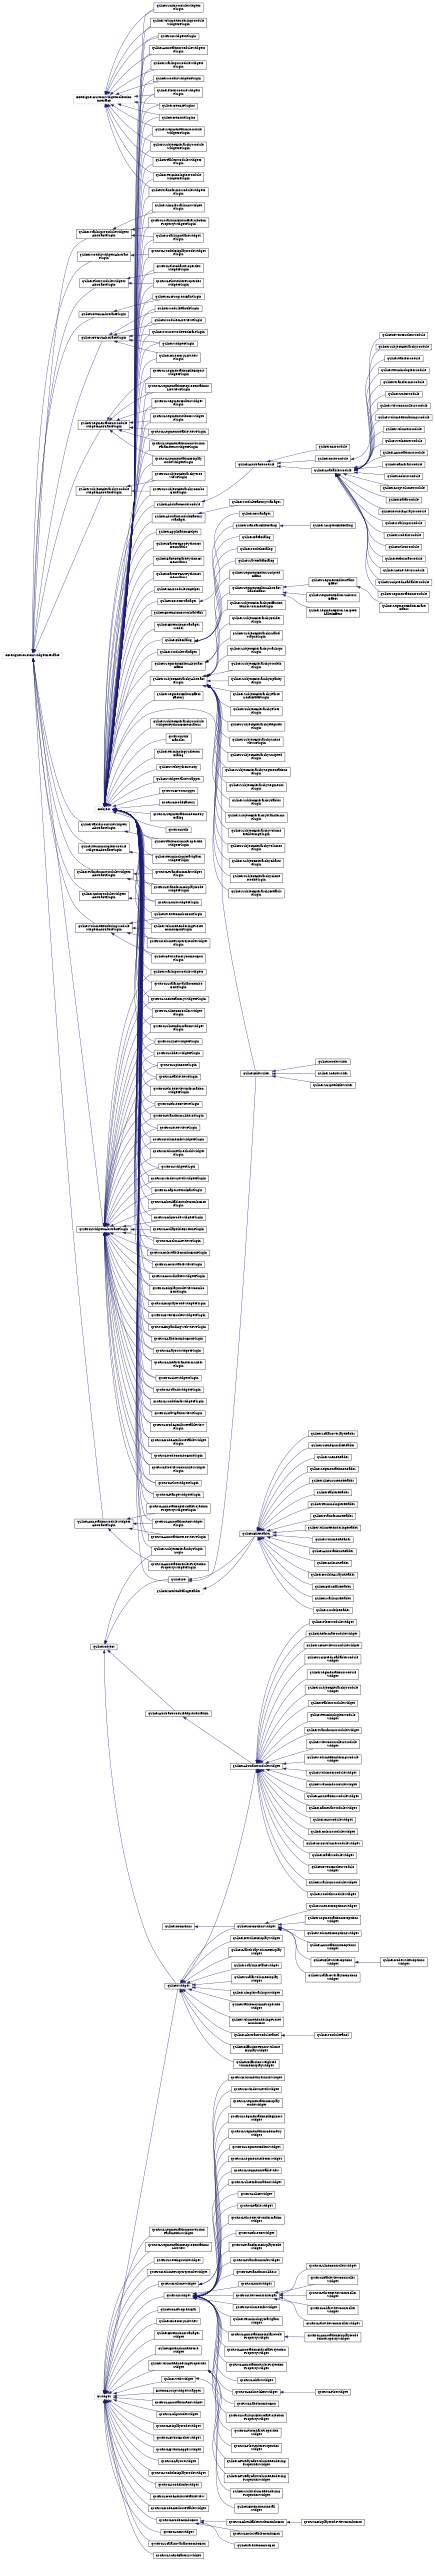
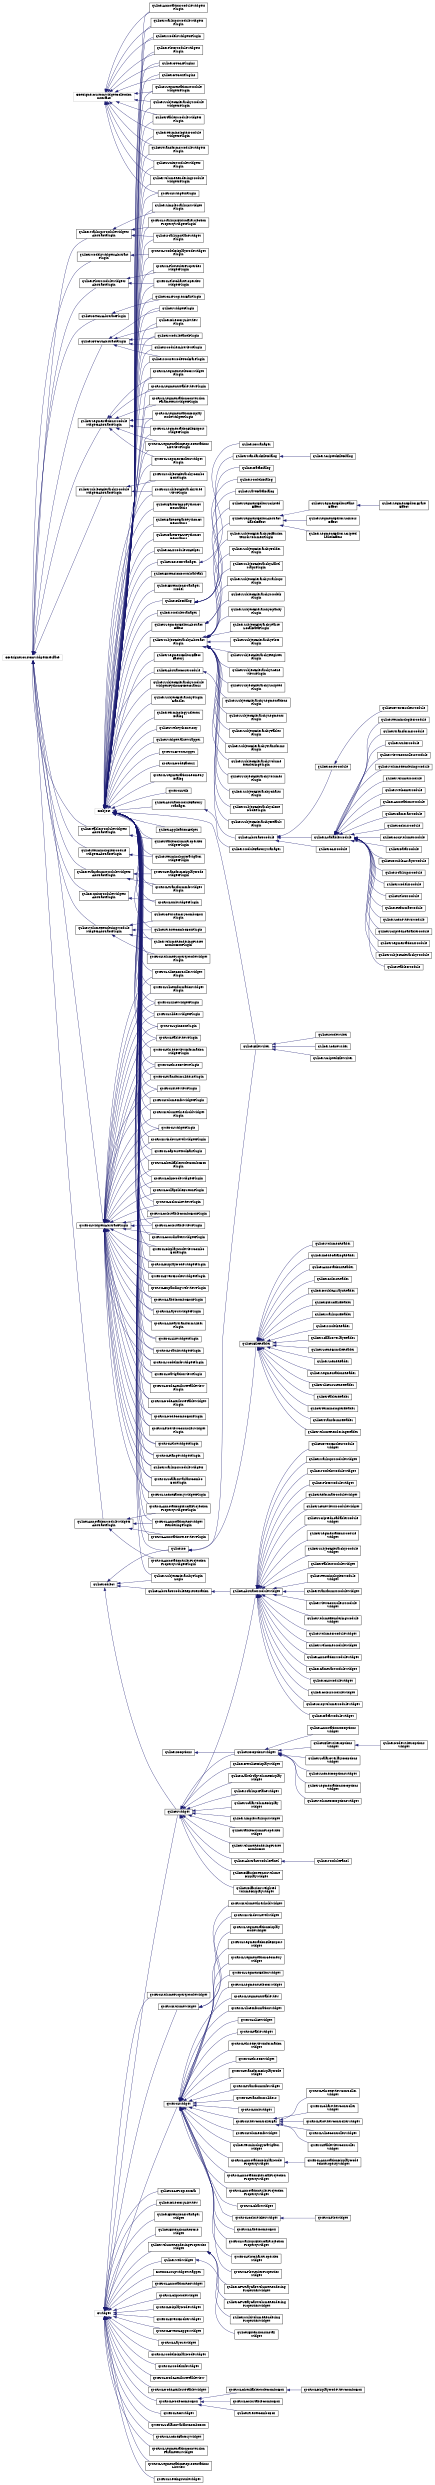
(179, 739) -> (179, 700)
(179, 1524) -> (179, 1524)
(234, 1566) -> (276, 1293)
(179, 1592) -> (333, 1256)
